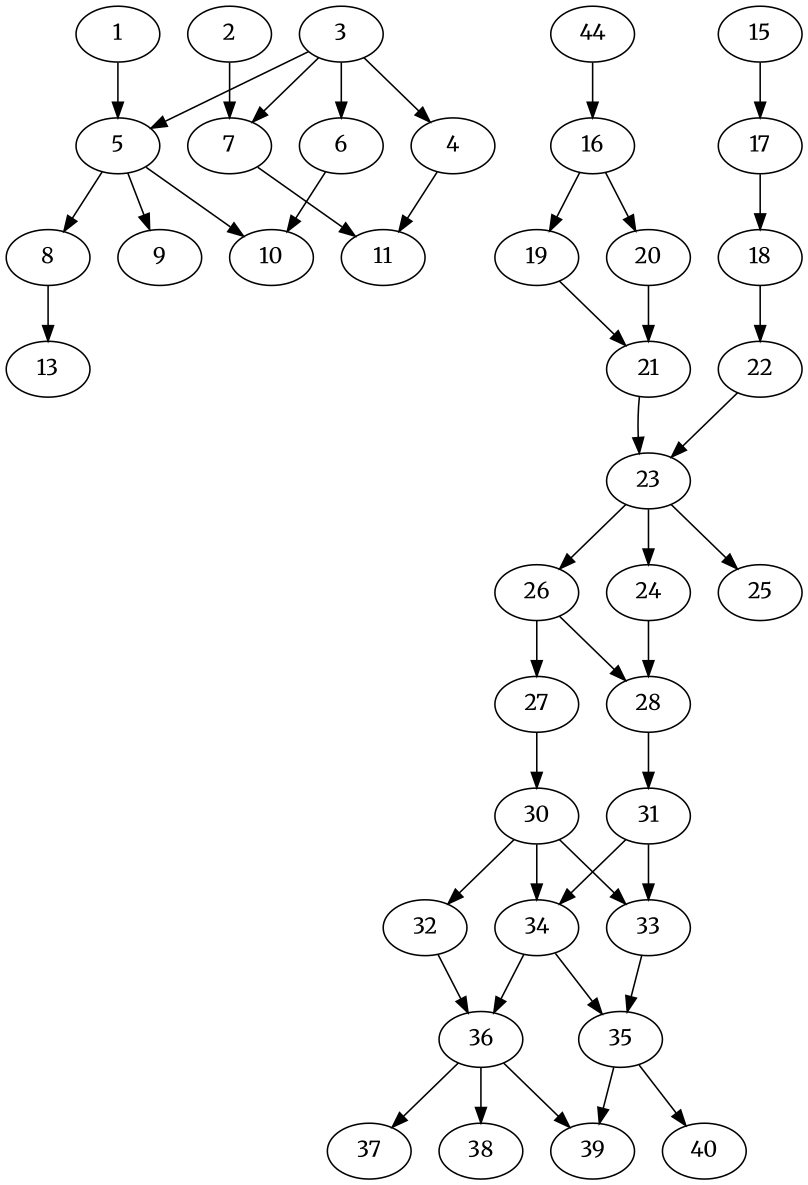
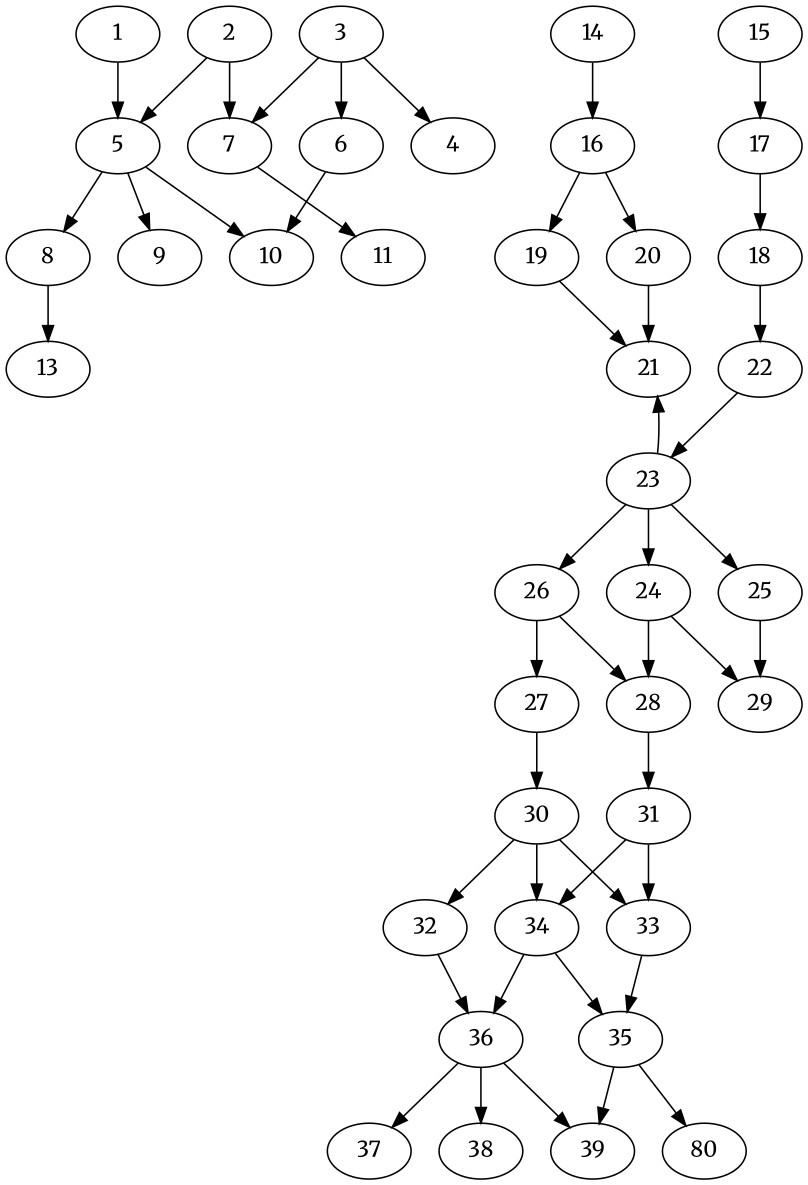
(593, 34) -> (593, 34)
(240, 85) -> (179, 84)
(422, 195) -> none
(638, 417) -> (659, 433)
none -> (760, 704)
(704, 1151) -> (704, 1151)
